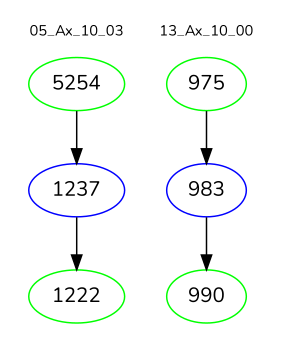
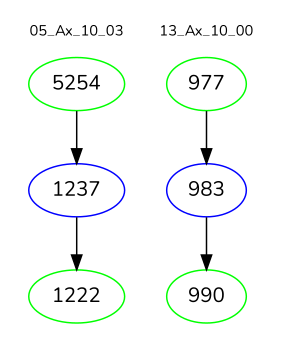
(206, 84) -> (206, 84)
